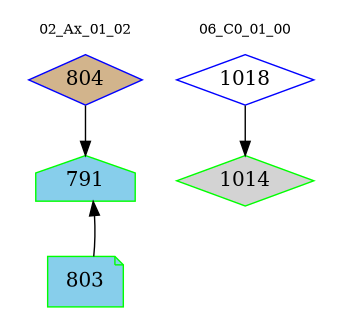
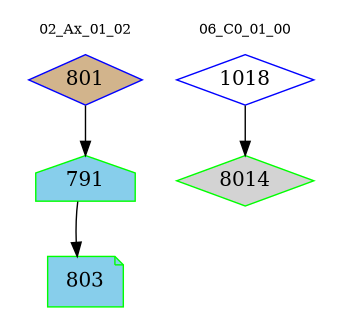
(85, 80) -> (85, 80)
(245, 181) -> (245, 181)
(95, 236) -> (76, 222)
